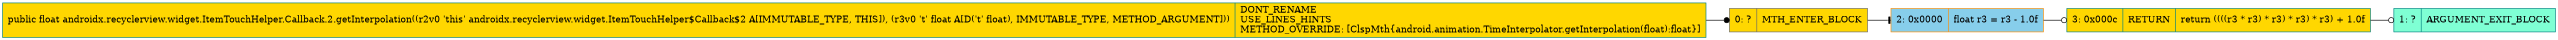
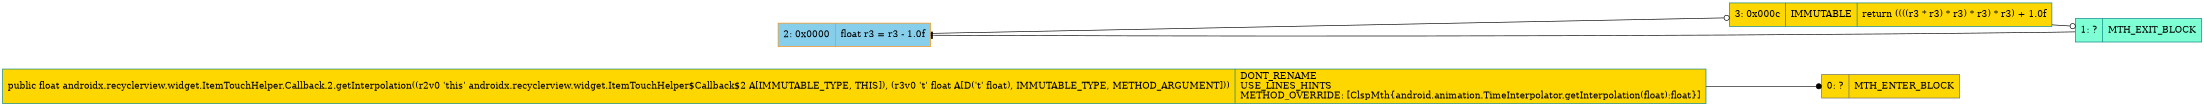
(1877, 20) -> (1505, 36)
(2149, 20) -> (1821, 14)
(2488, 20) -> (2152, 30)
